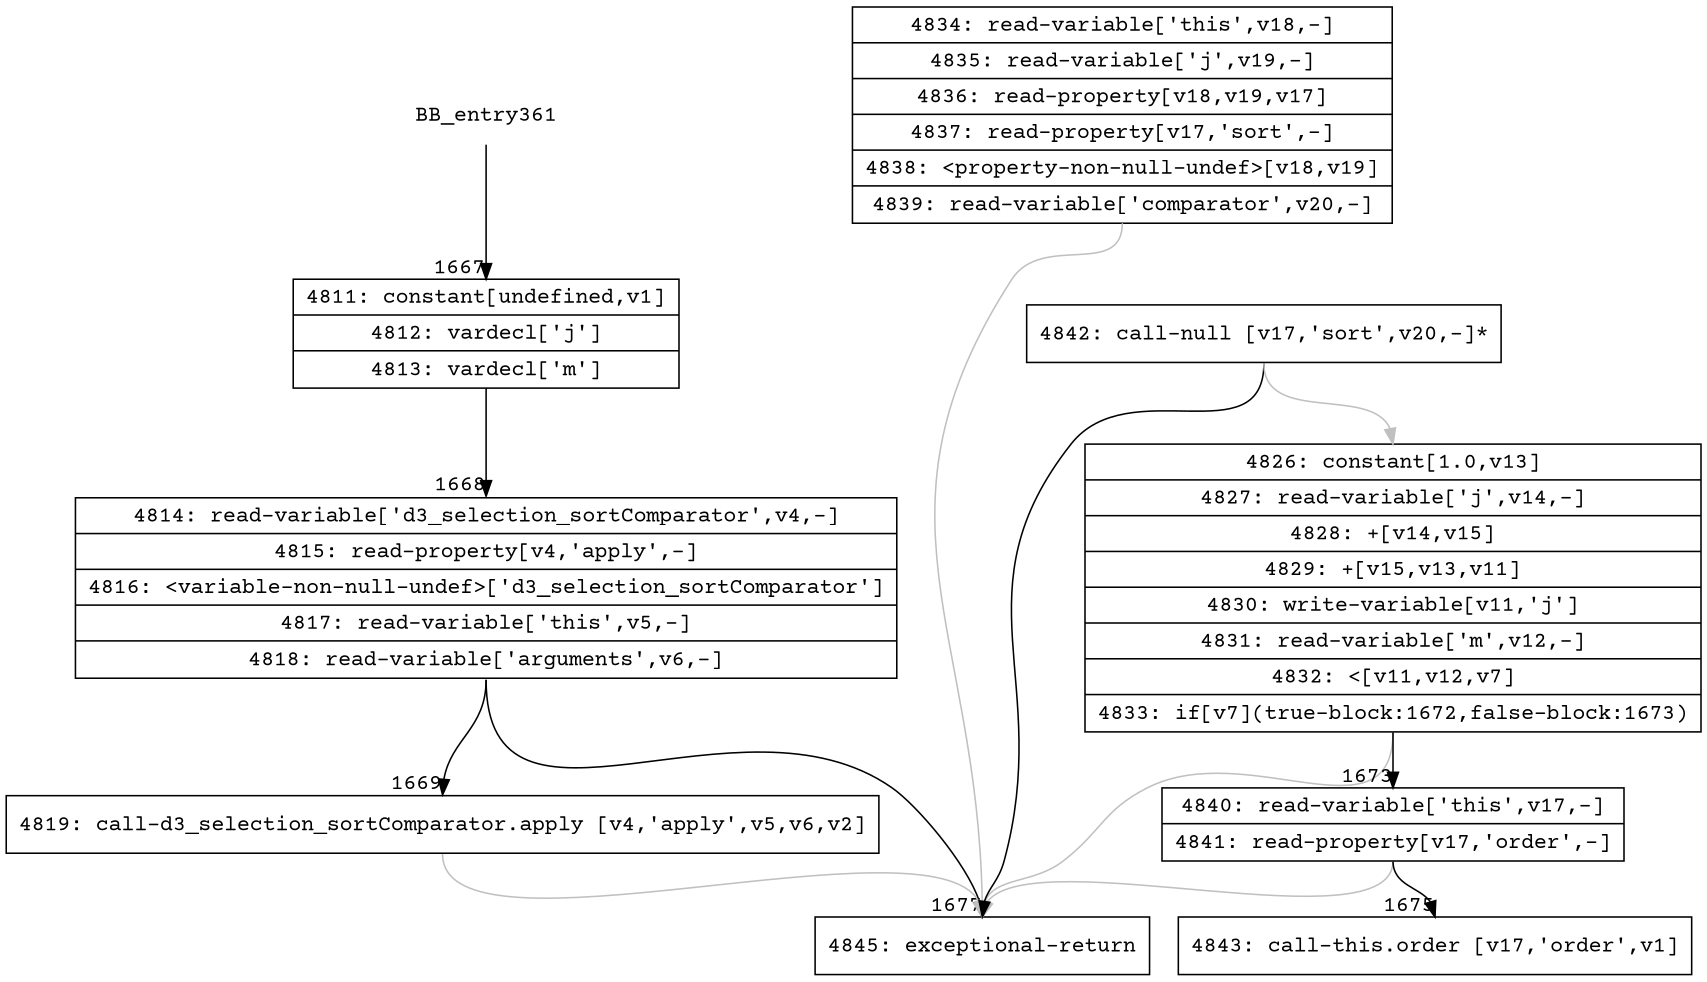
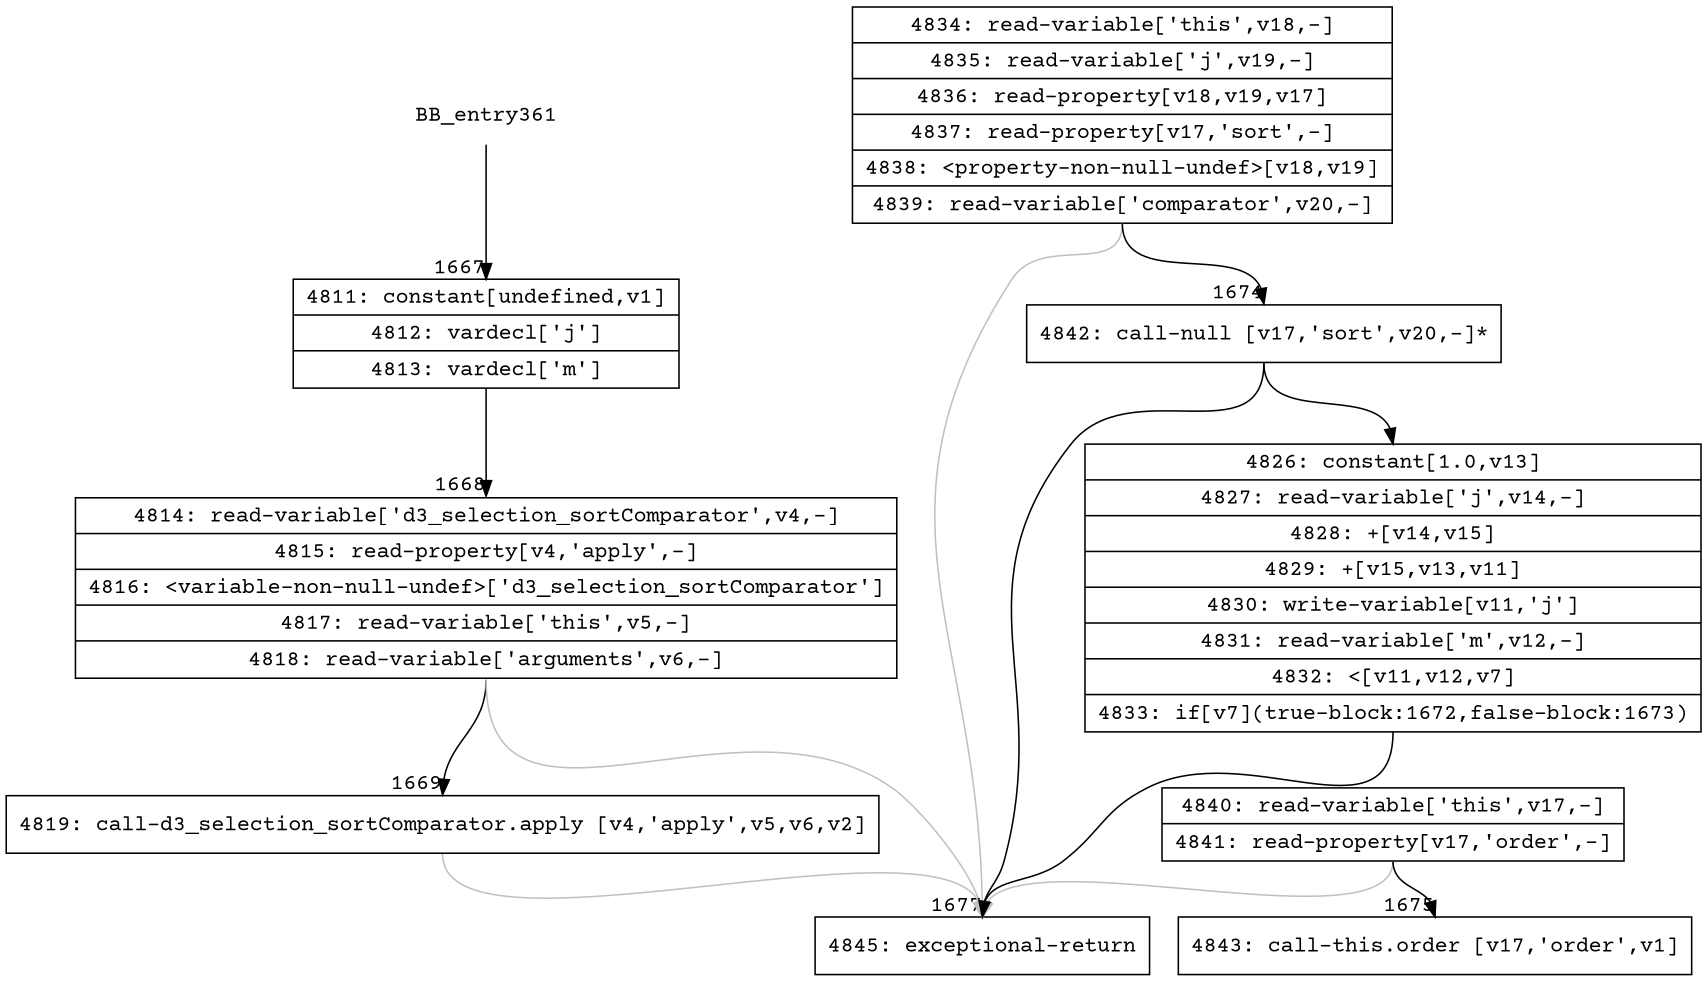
none -> (1185, 263)
(1321, 403) -> (1321, 403)
(1393, 752) -> none
(737, 754) -> (737, 754)
(1185, 776) -> (1185, 776)
